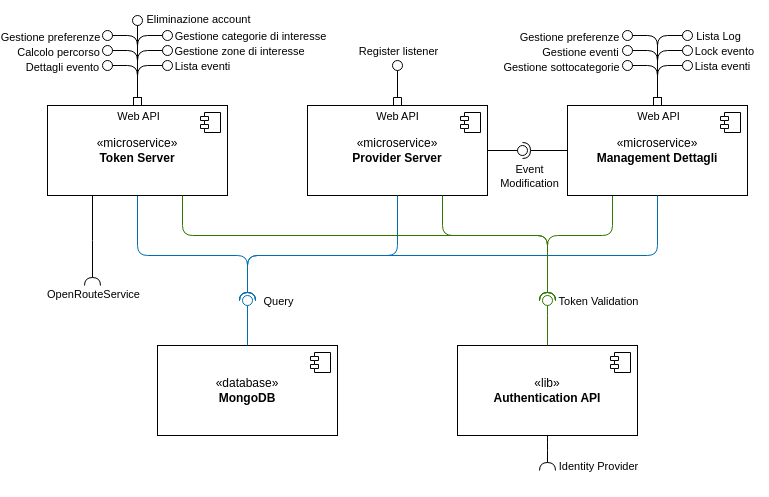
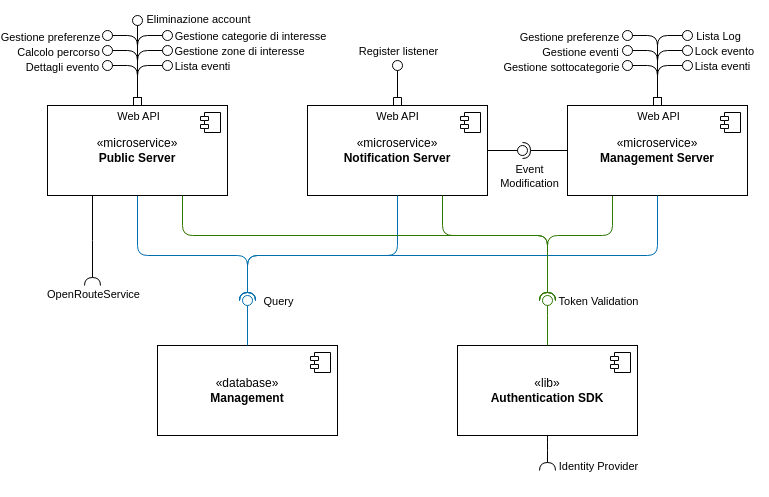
(138, 151) -> (138, 151)
(398, 151) -> (398, 151)
(658, 151) -> (658, 151)
(248, 391) -> (248, 391)
(548, 391) -> (548, 391)
